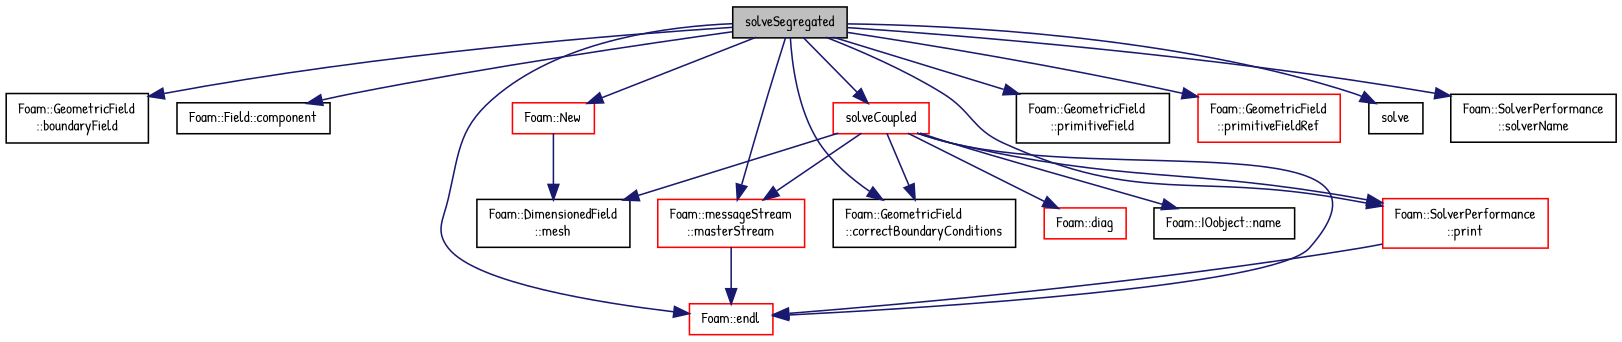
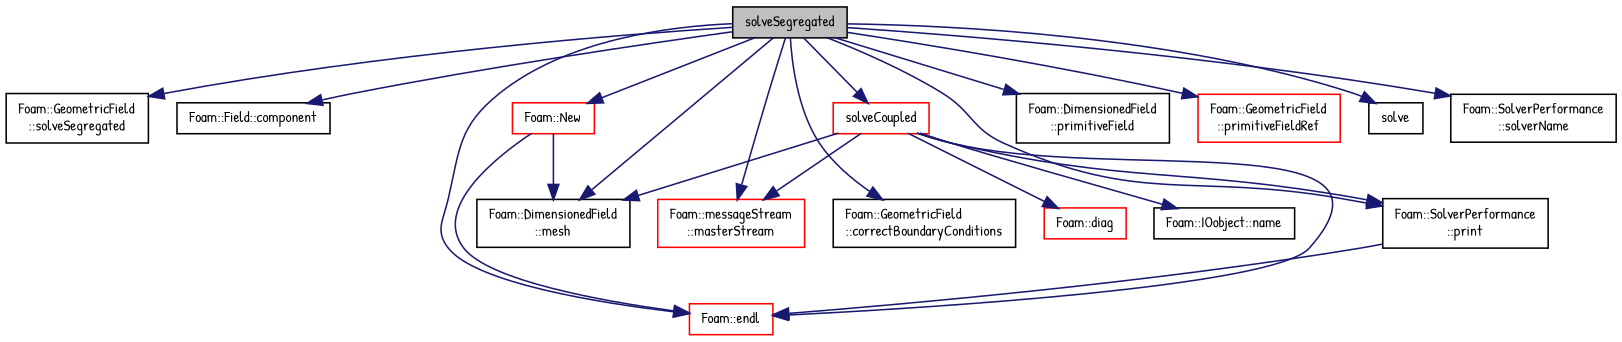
none -> (683, 114)
(77, 118) -> (77, 118)
(1093, 118) -> (1093, 118)
(898, 159) -> none
(1465, 223) -> (1465, 223)
(731, 268) -> (464, 248)
